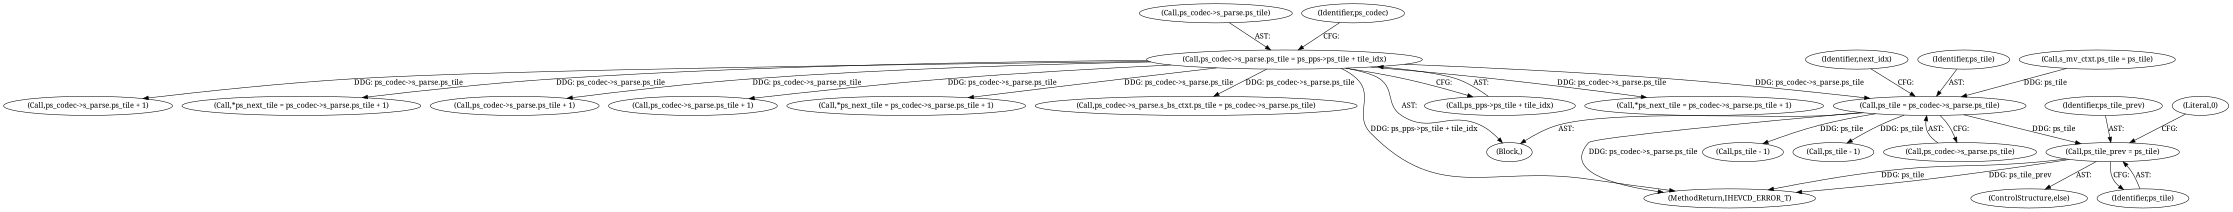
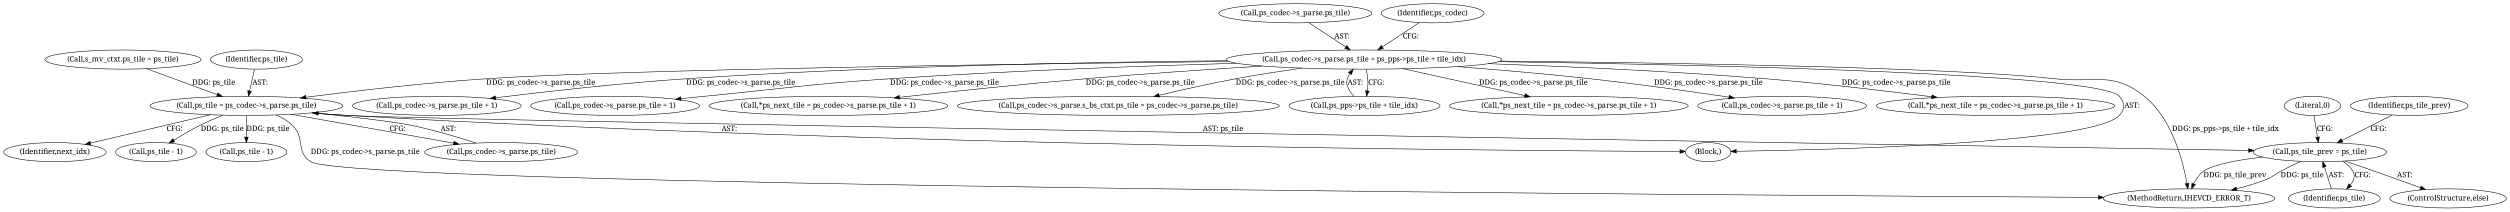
(1891, 81) -> (150, 129)
(2054, 129) -> (1223, 129)
(2117, 129) -> (2379, 129)
